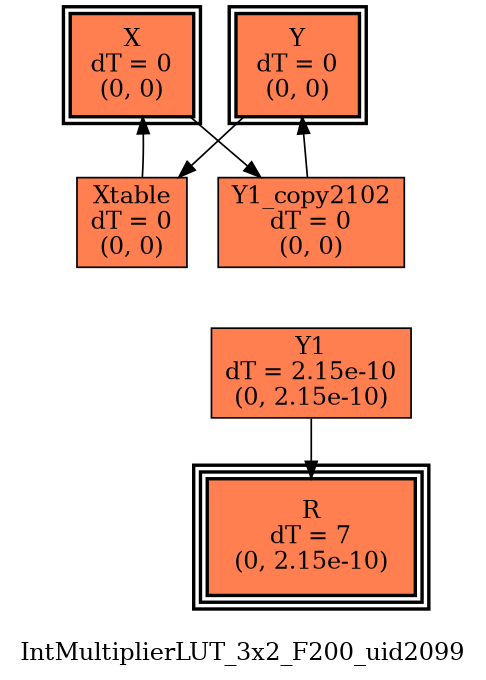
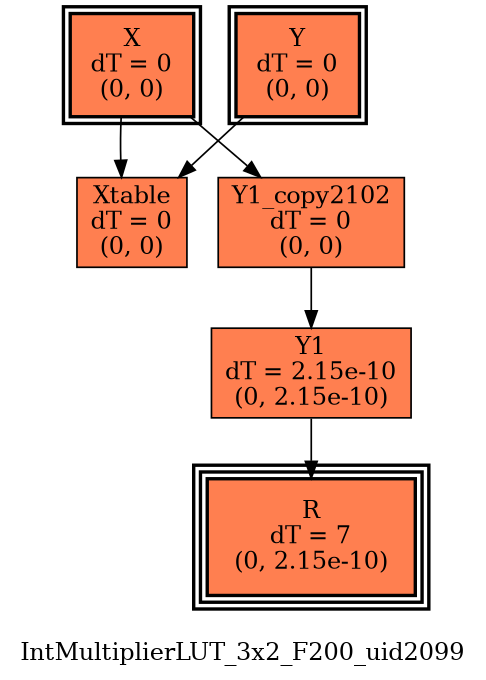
(306, 155) -> (311, 289)
(143, 156) -> (121, 139)
